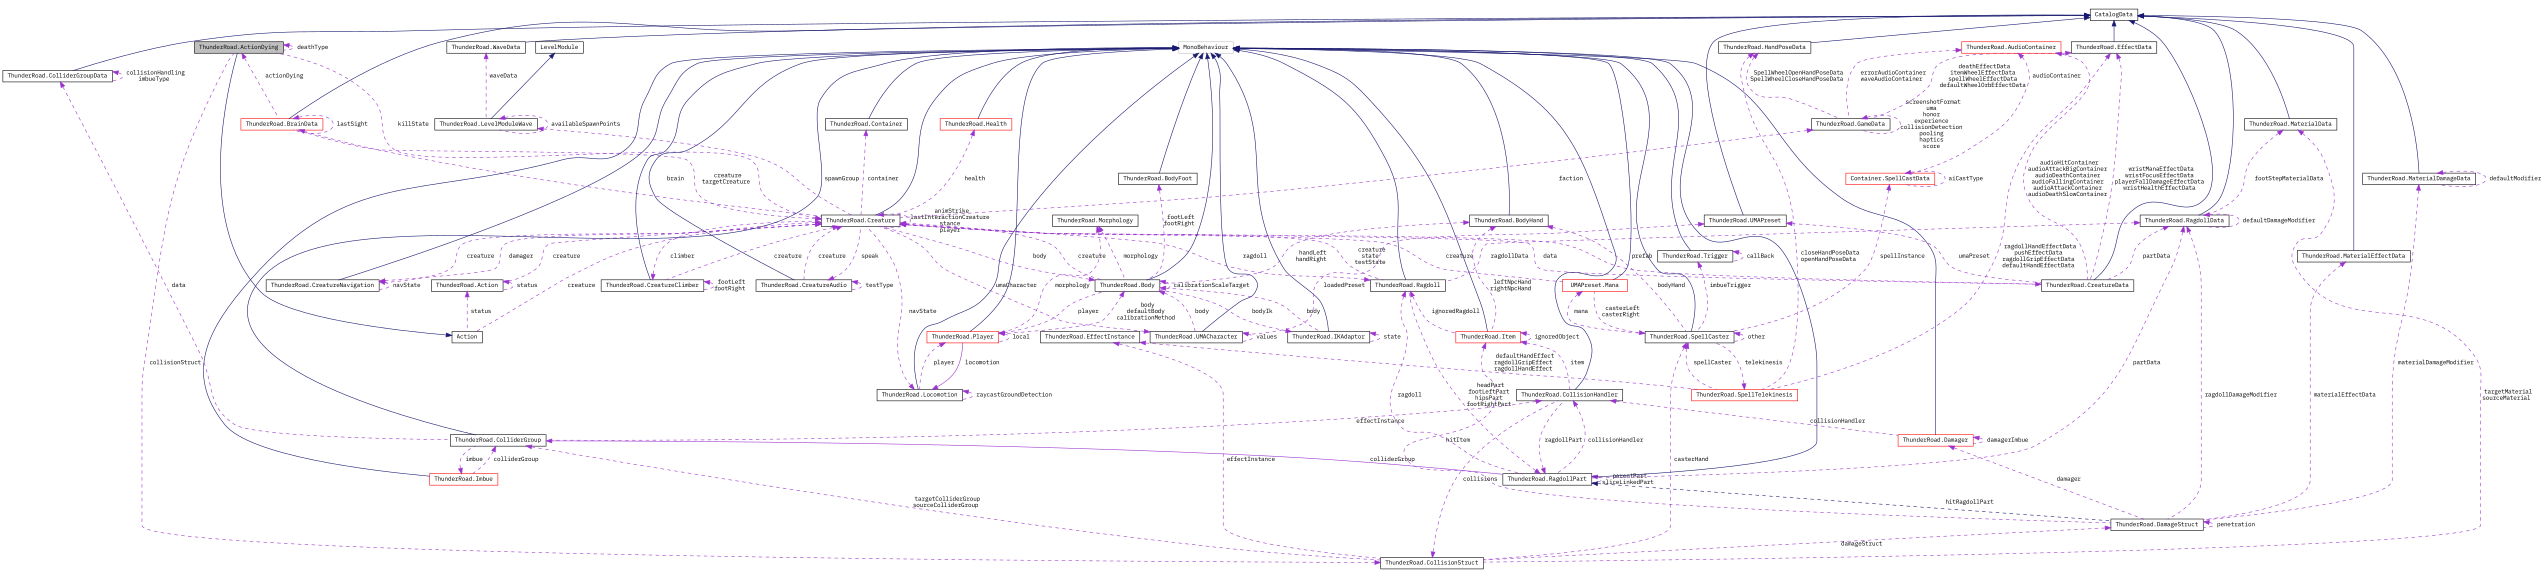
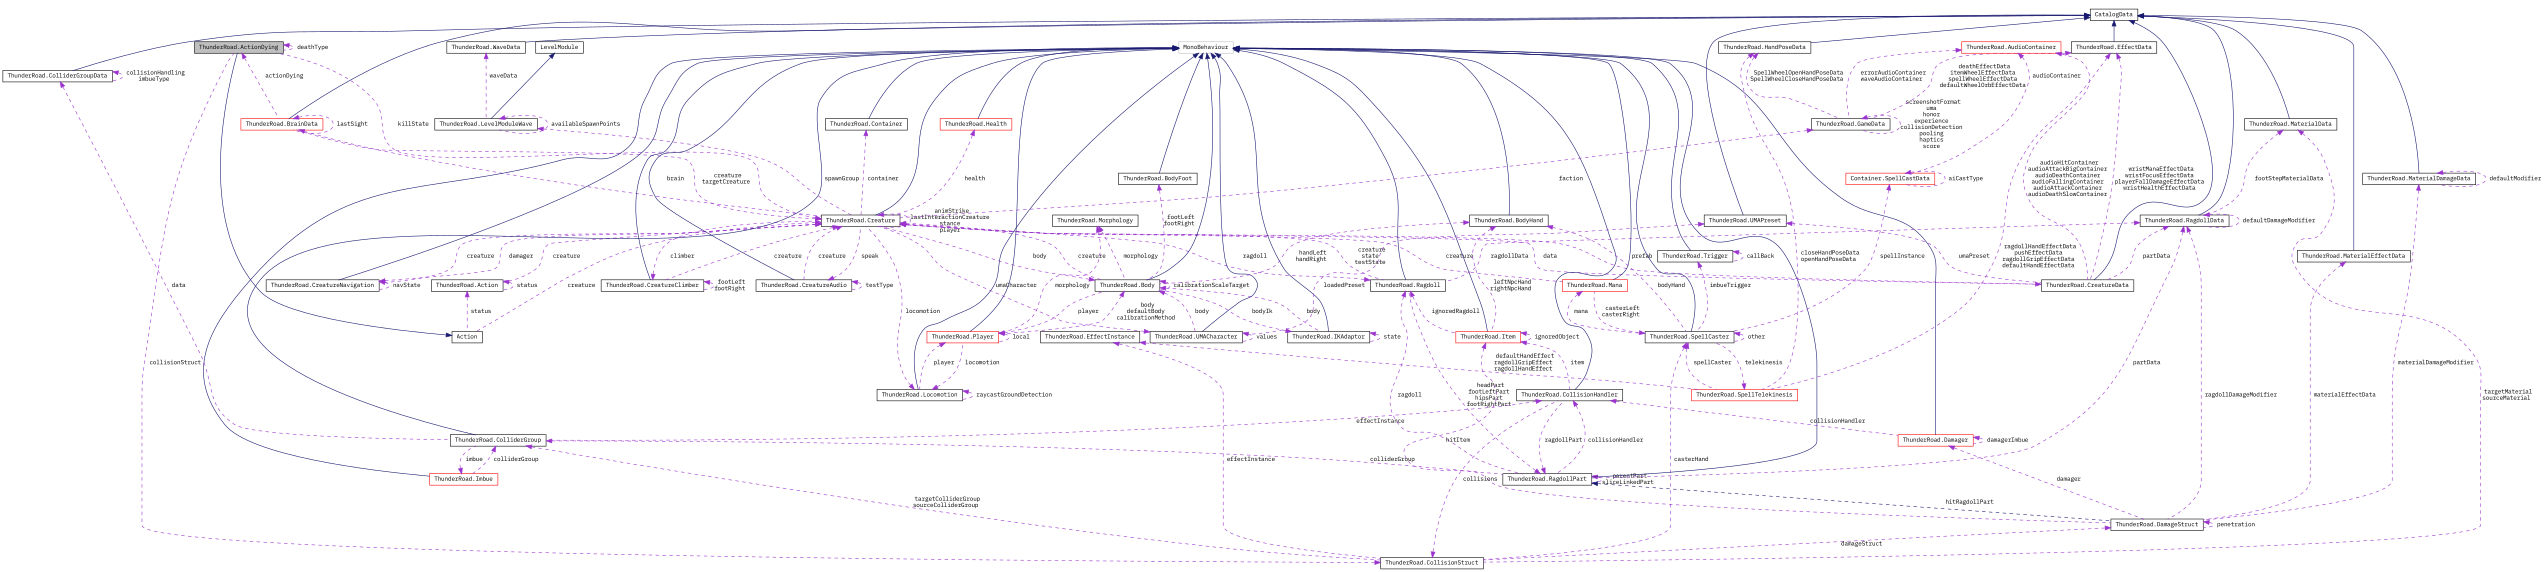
(1595, 286) -> (1595, 286)
(921, 312) -> (921, 312)
(957, 369) -> (957, 369)
(1028, 447) -> (1028, 447)
